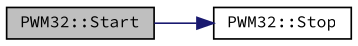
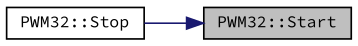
(176, 23) -> (165, 23)
